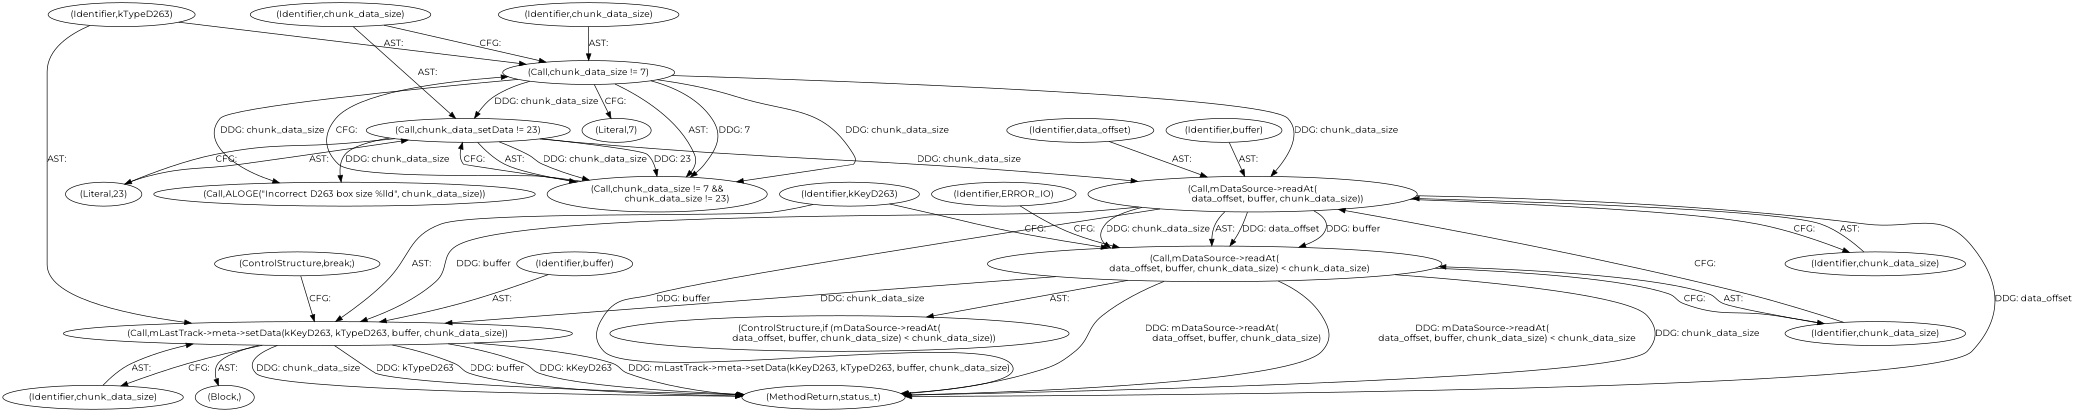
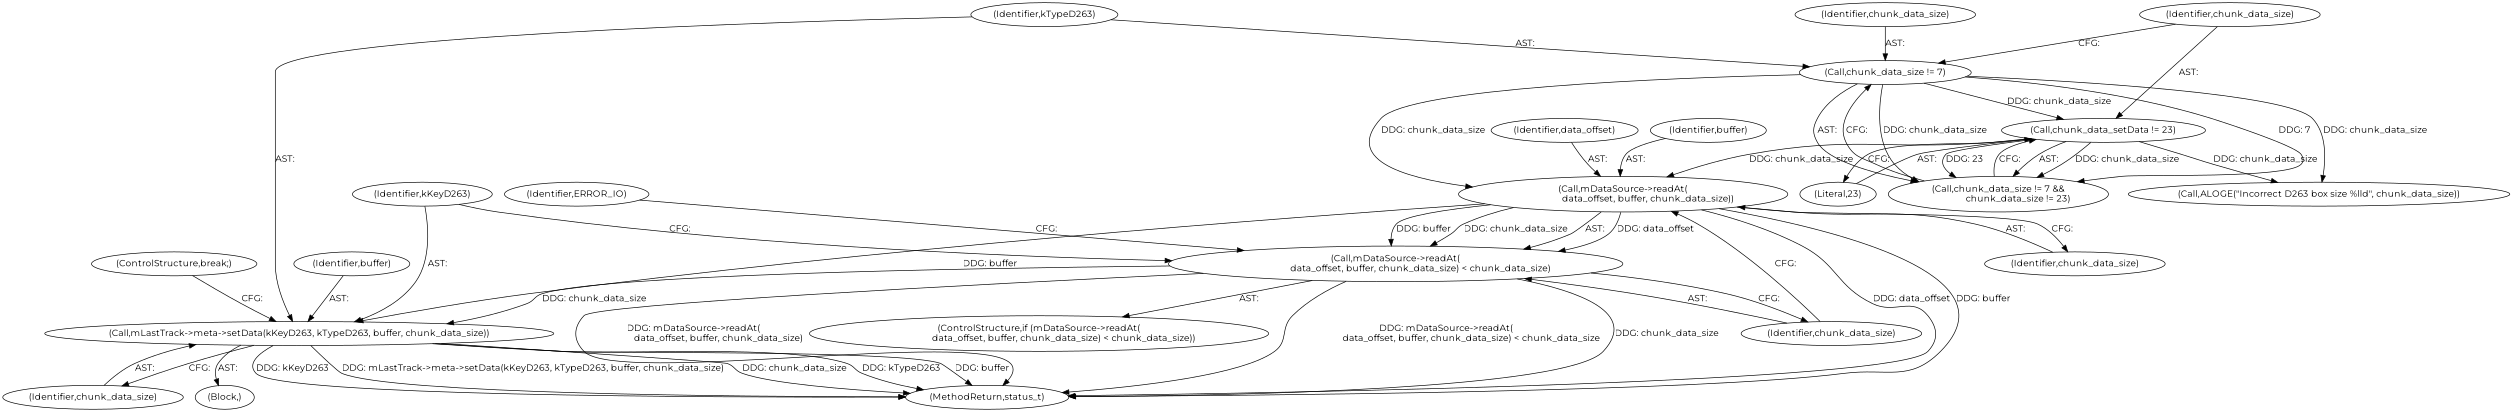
(617, 130) -> none
